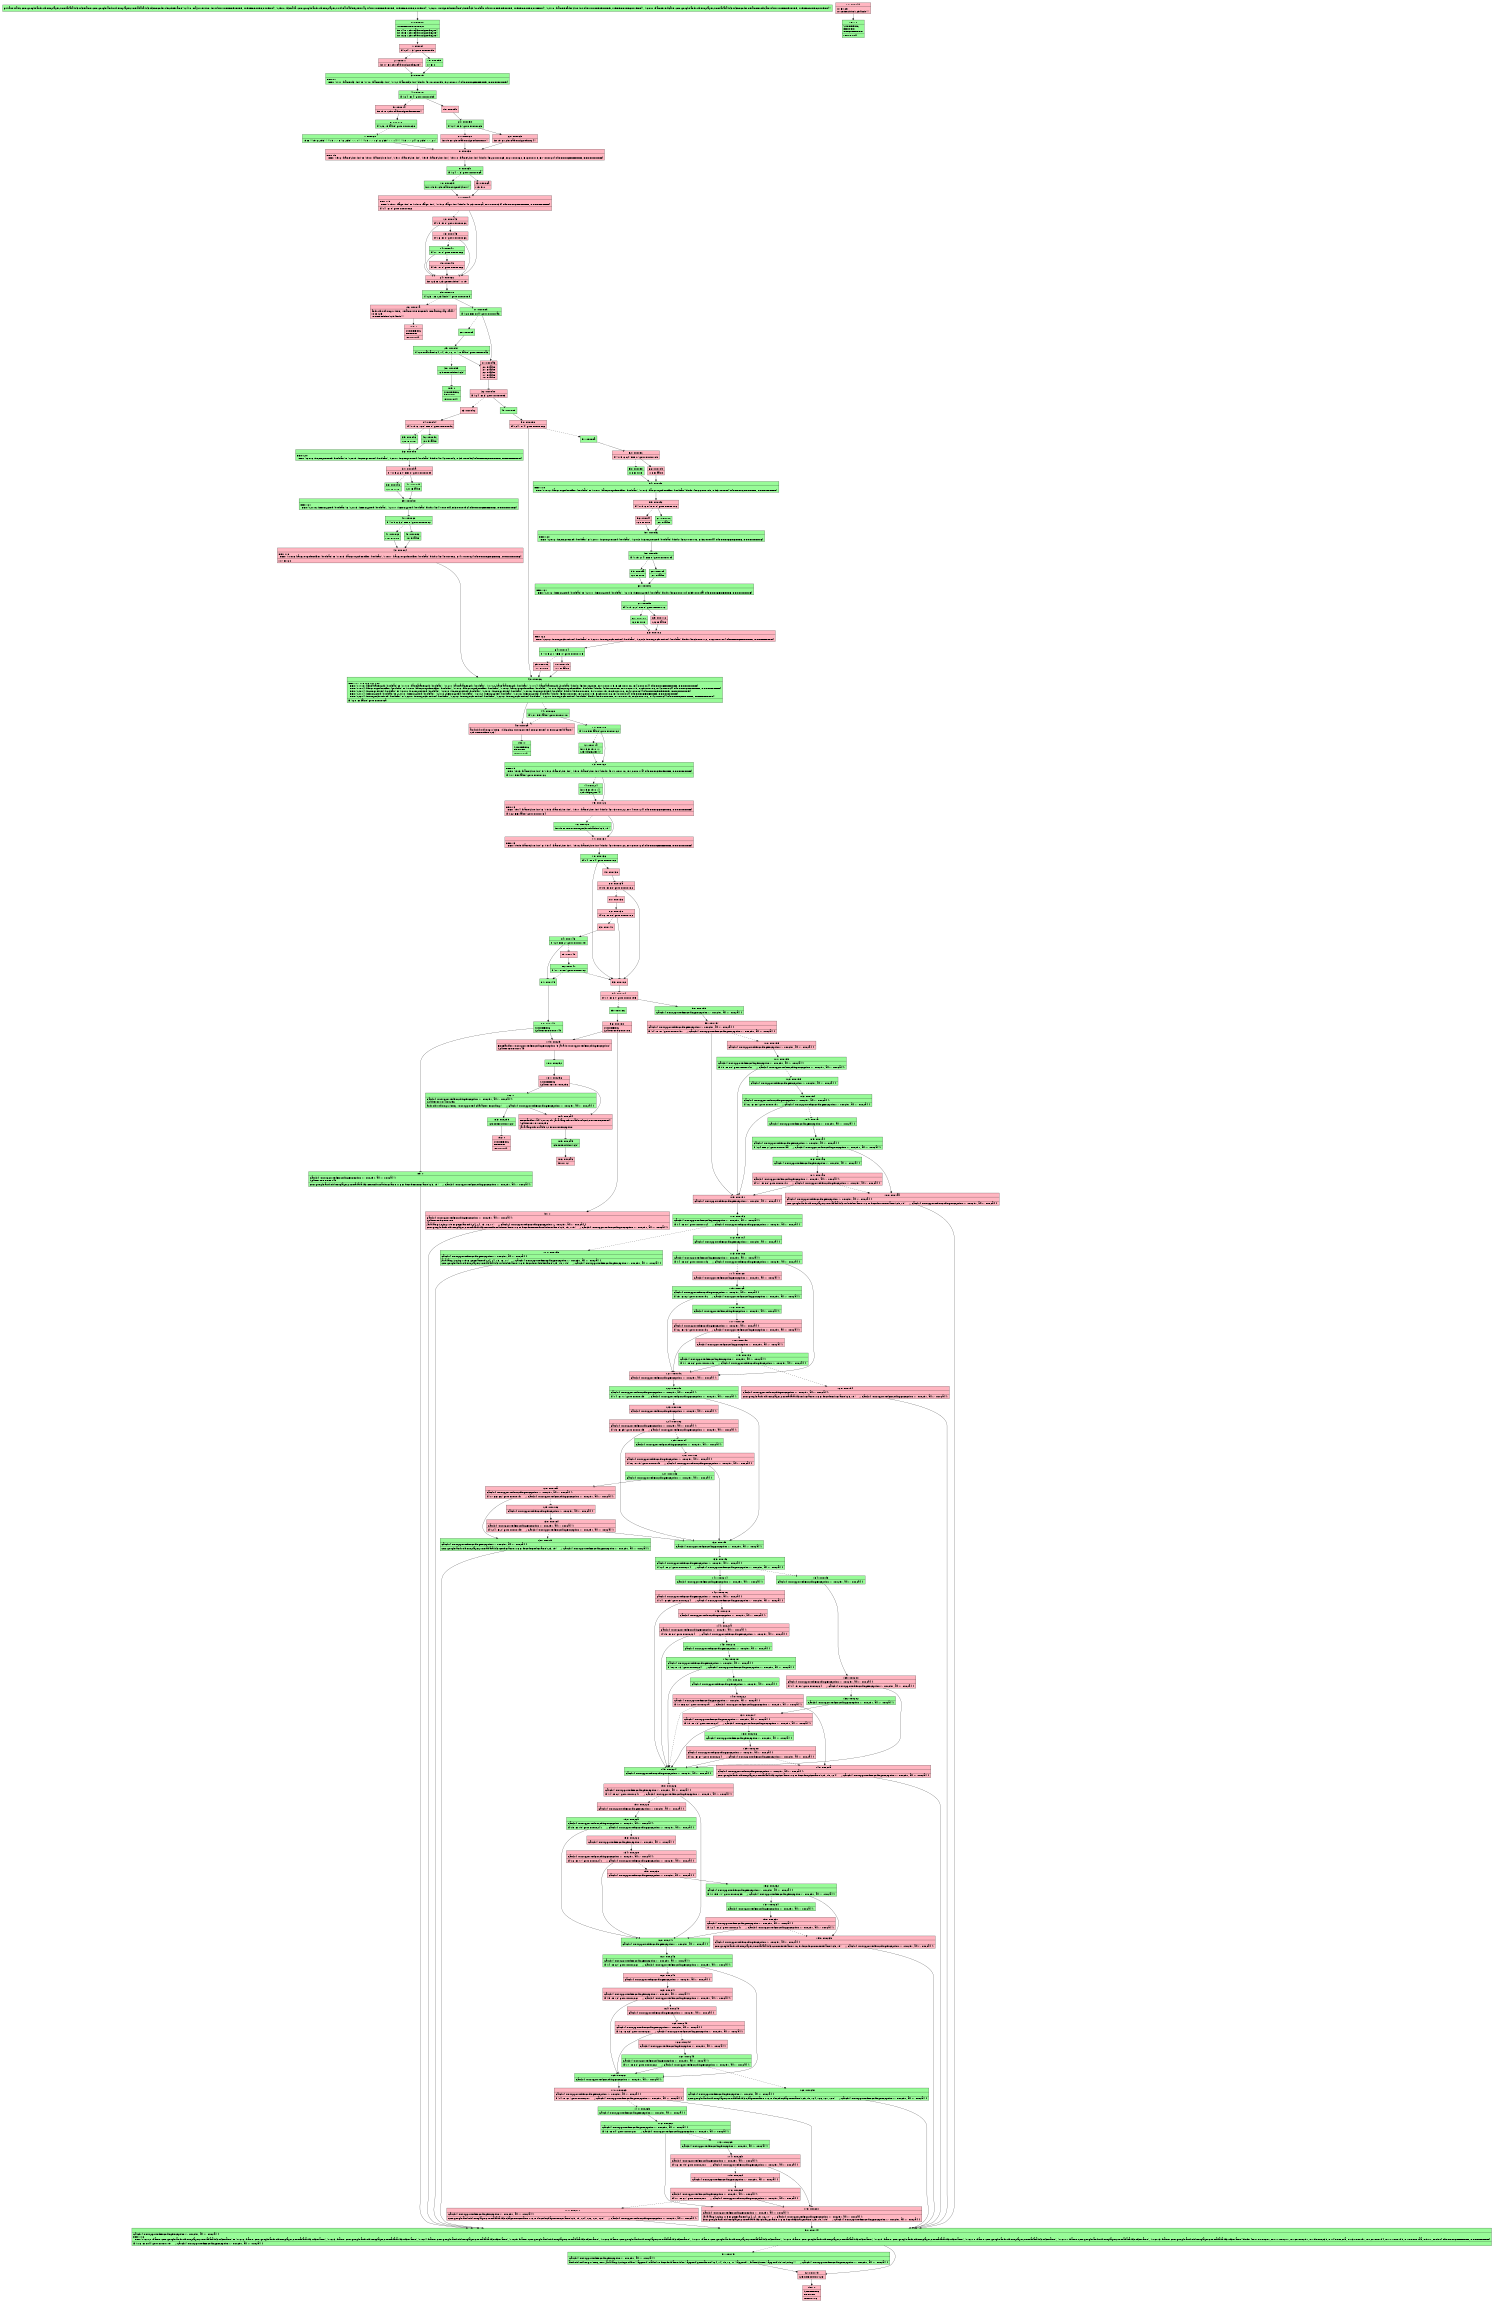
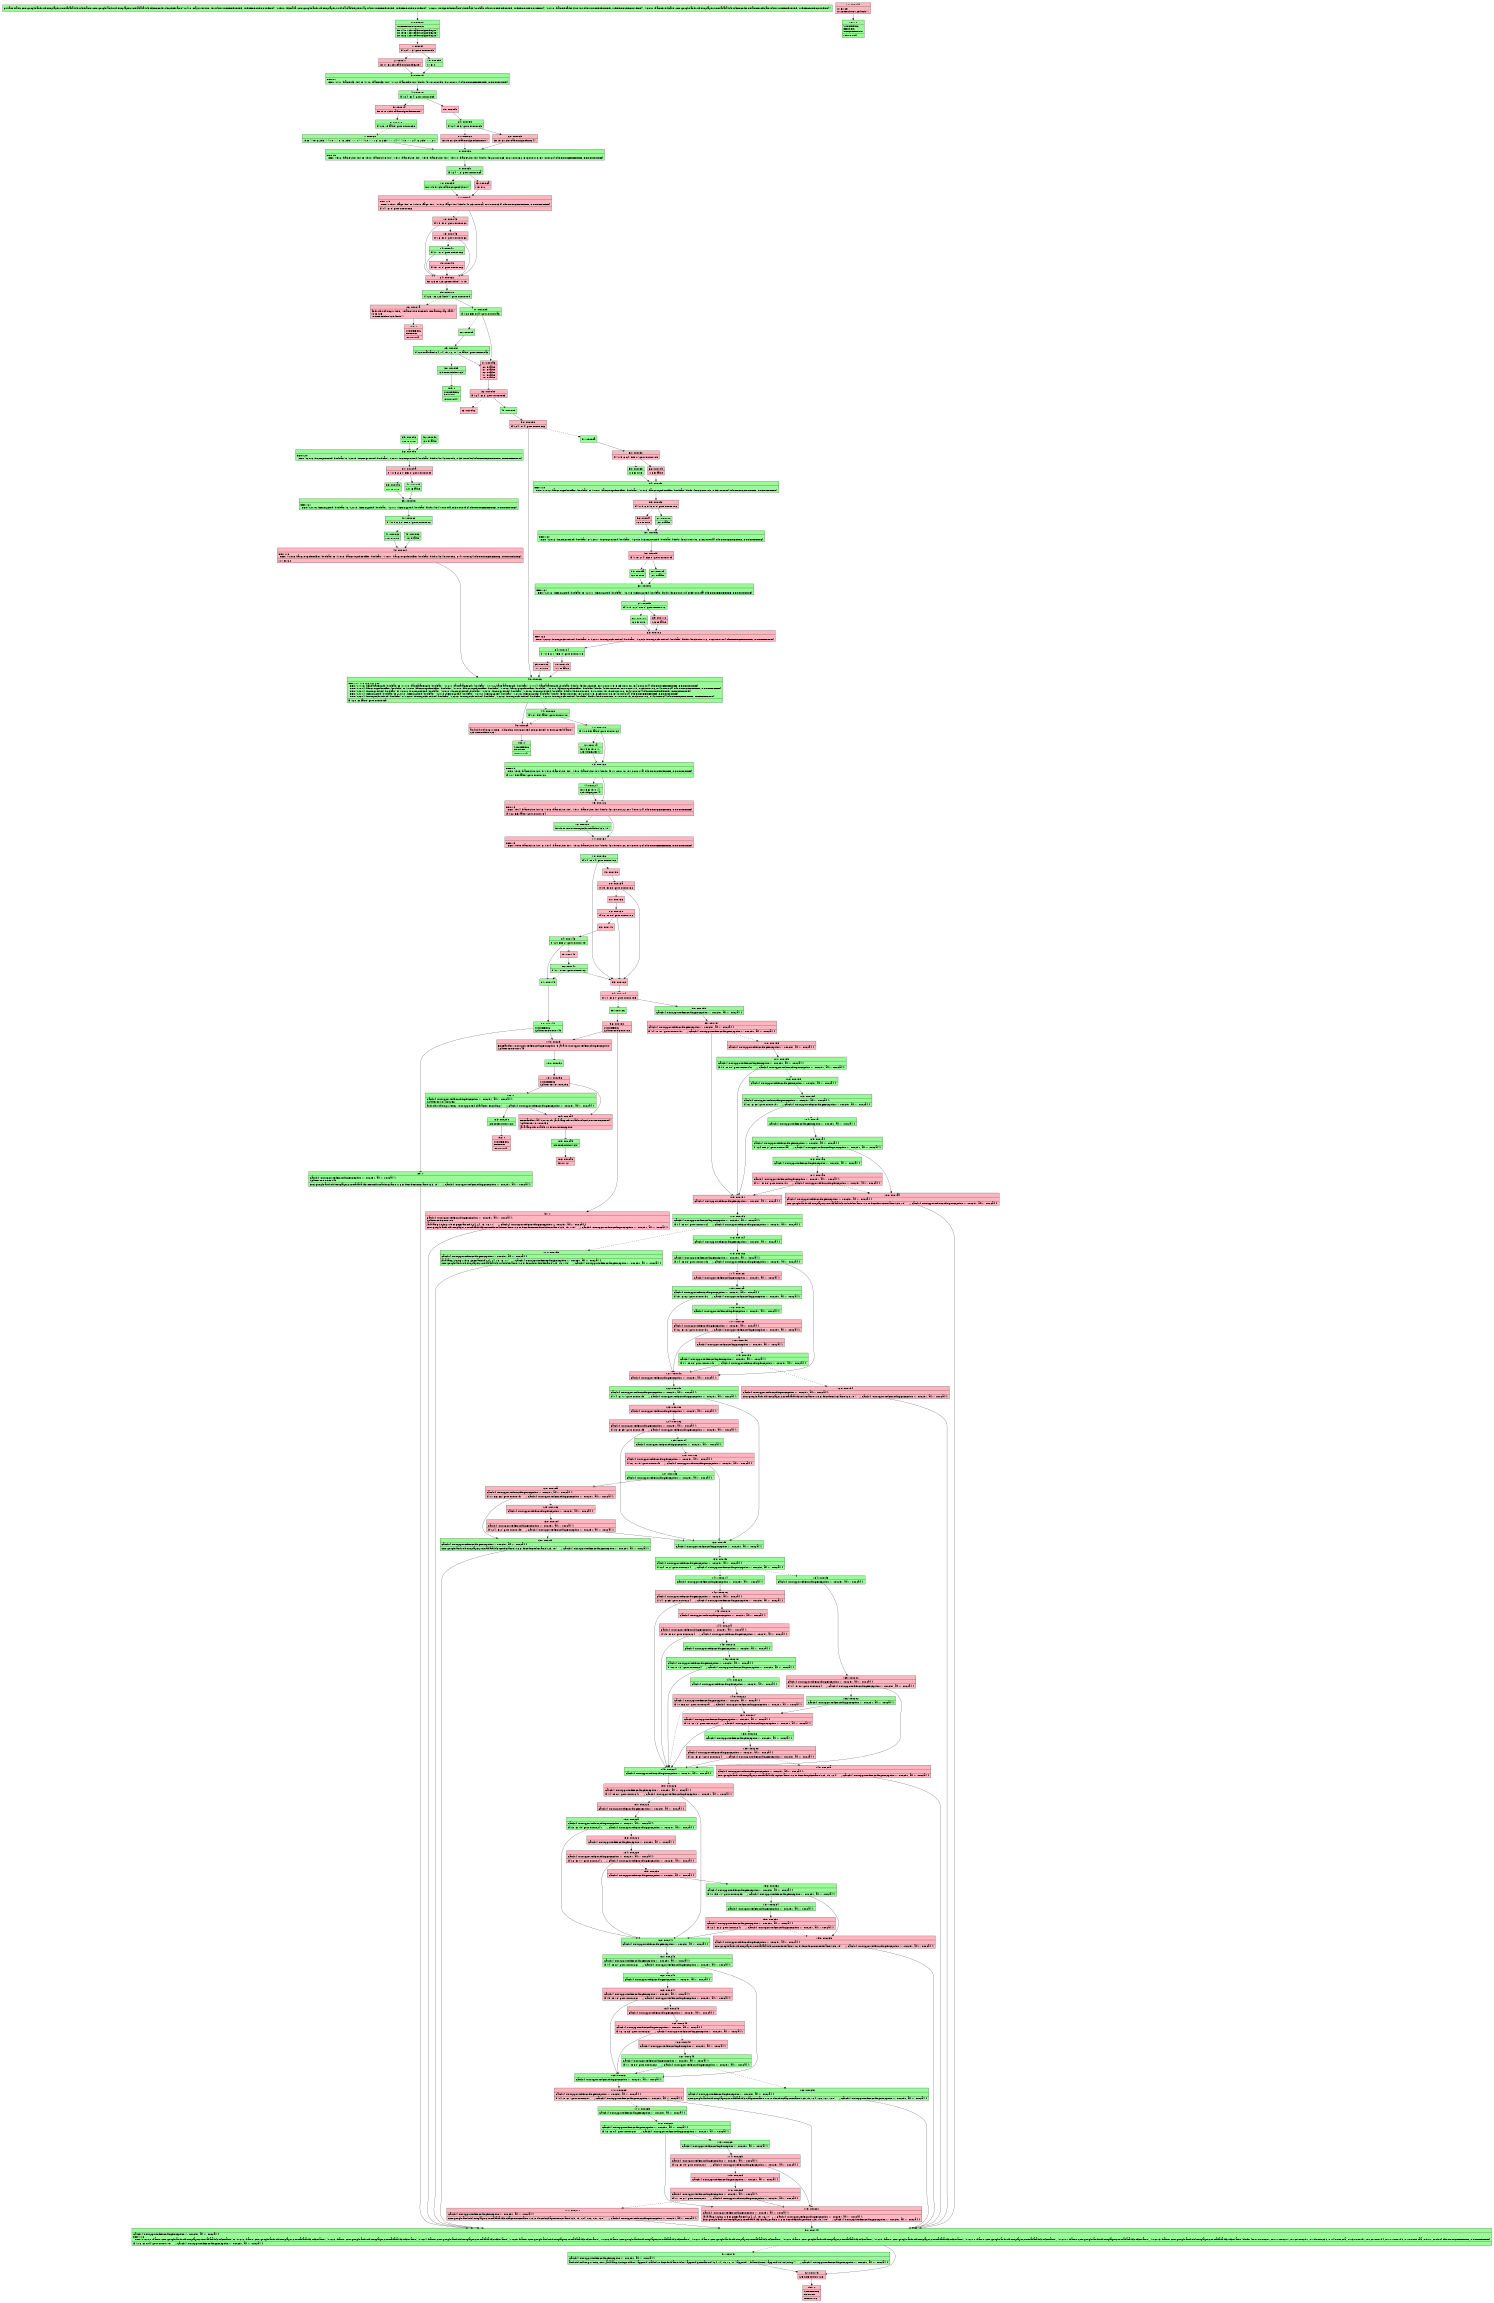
(465, 155) -> (465, 155)
(430, 424) -> none
(411, 528) -> none
(651, 555) -> (651, 555)
(599, 850) -> none
(823, 1729) -> (742, 1709)
(668, 1977) -> (668, 1977)
